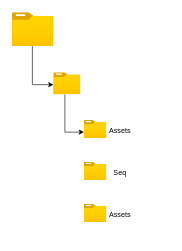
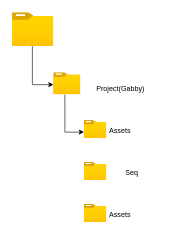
none -> (121, 89)
(120, 173) -> (132, 173)
